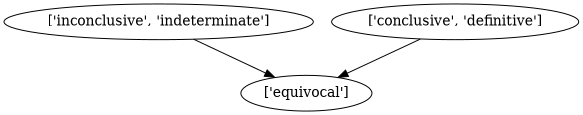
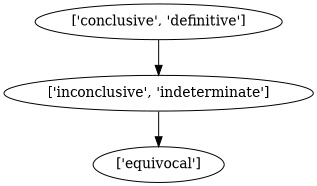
(384, 56) -> (159, 53)
